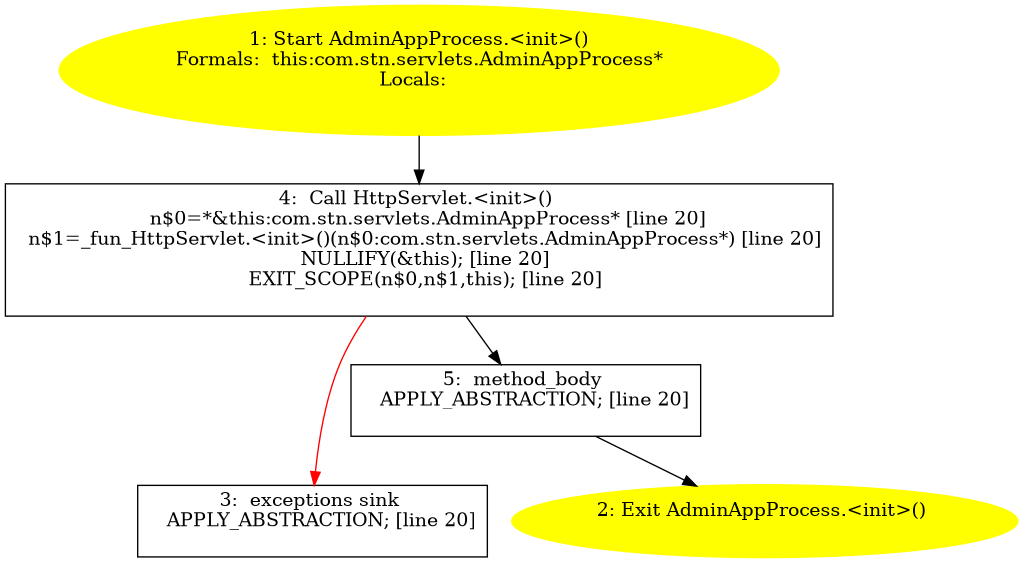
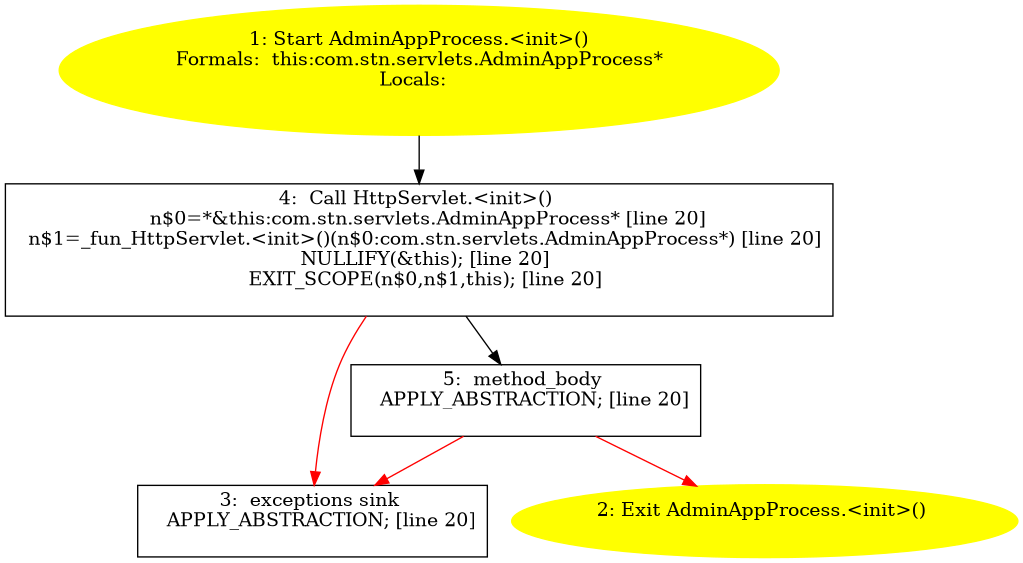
none -> (425, 457)
(640, 458) -> (640, 458)
